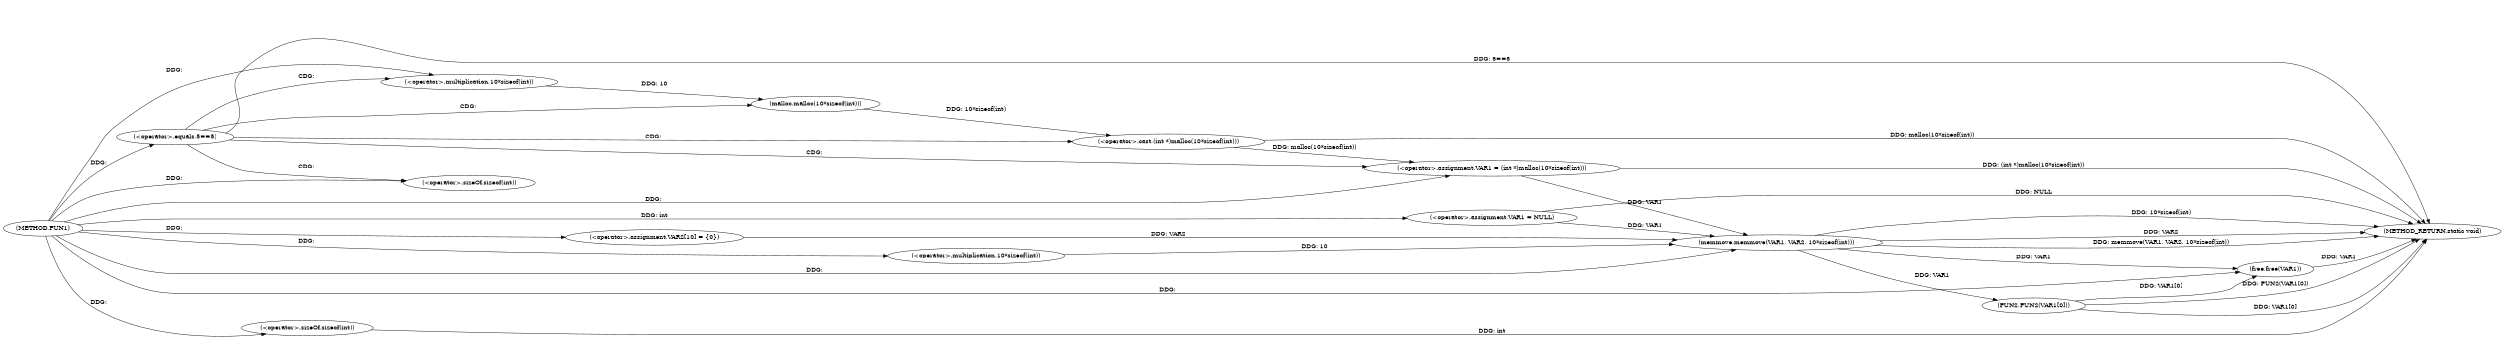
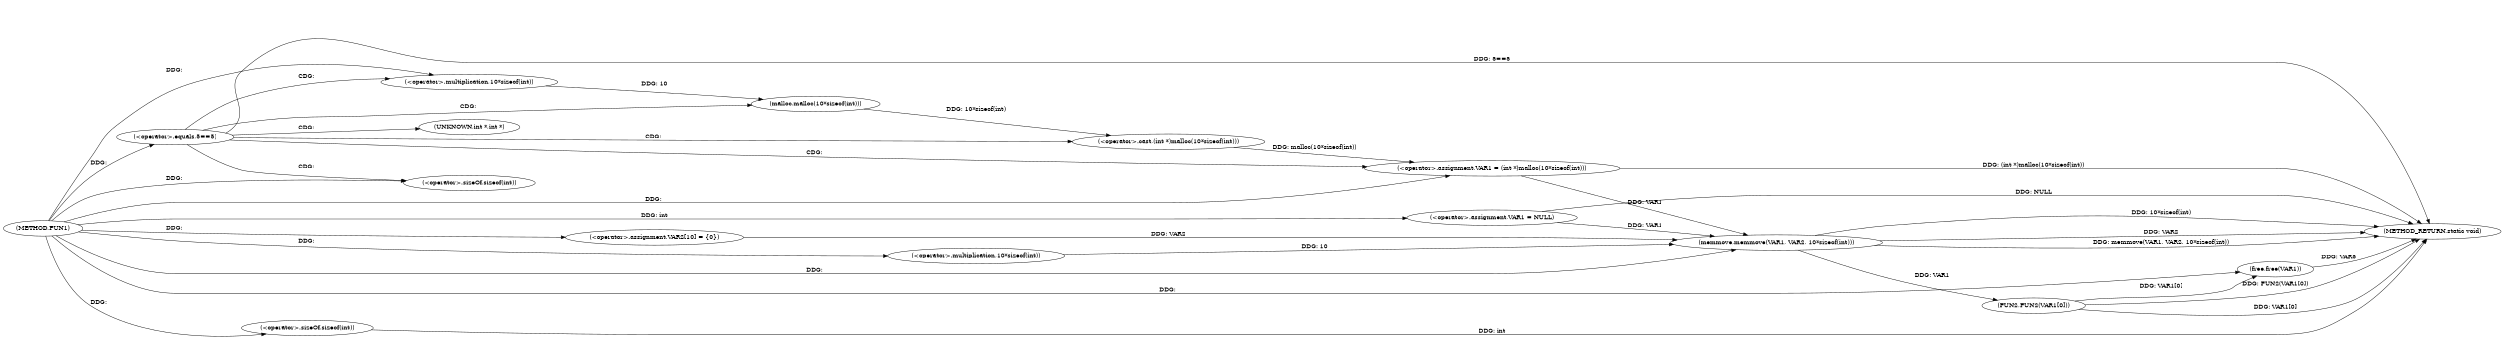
none -> (469, 127)
(1856, 138) -> none
(2339, 257) -> (2339, 257)
(2035, 263) -> none
